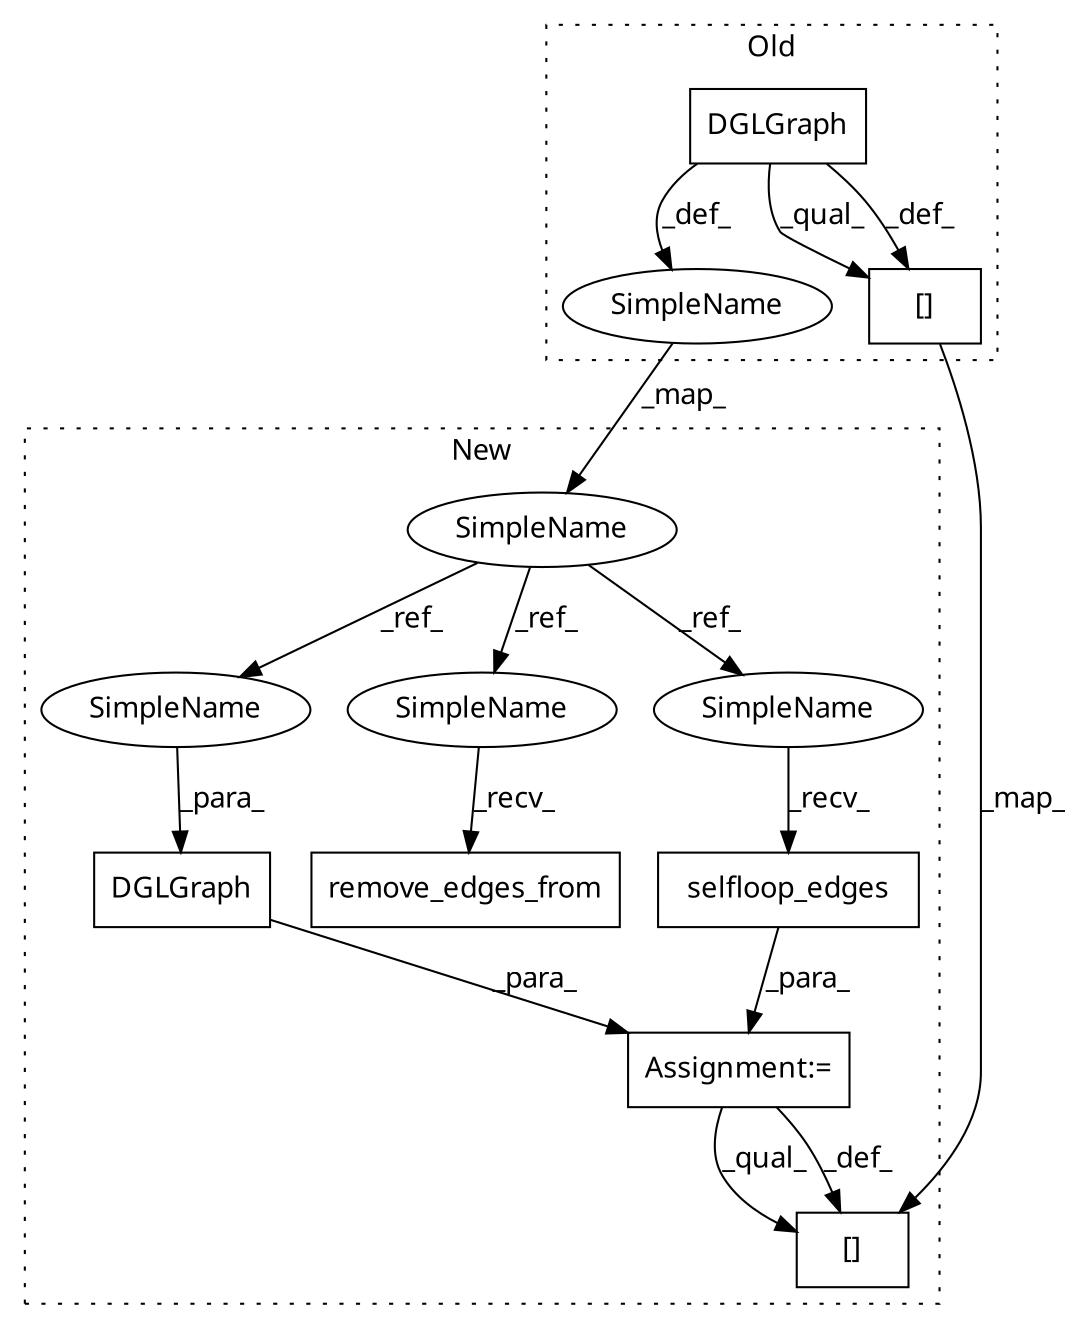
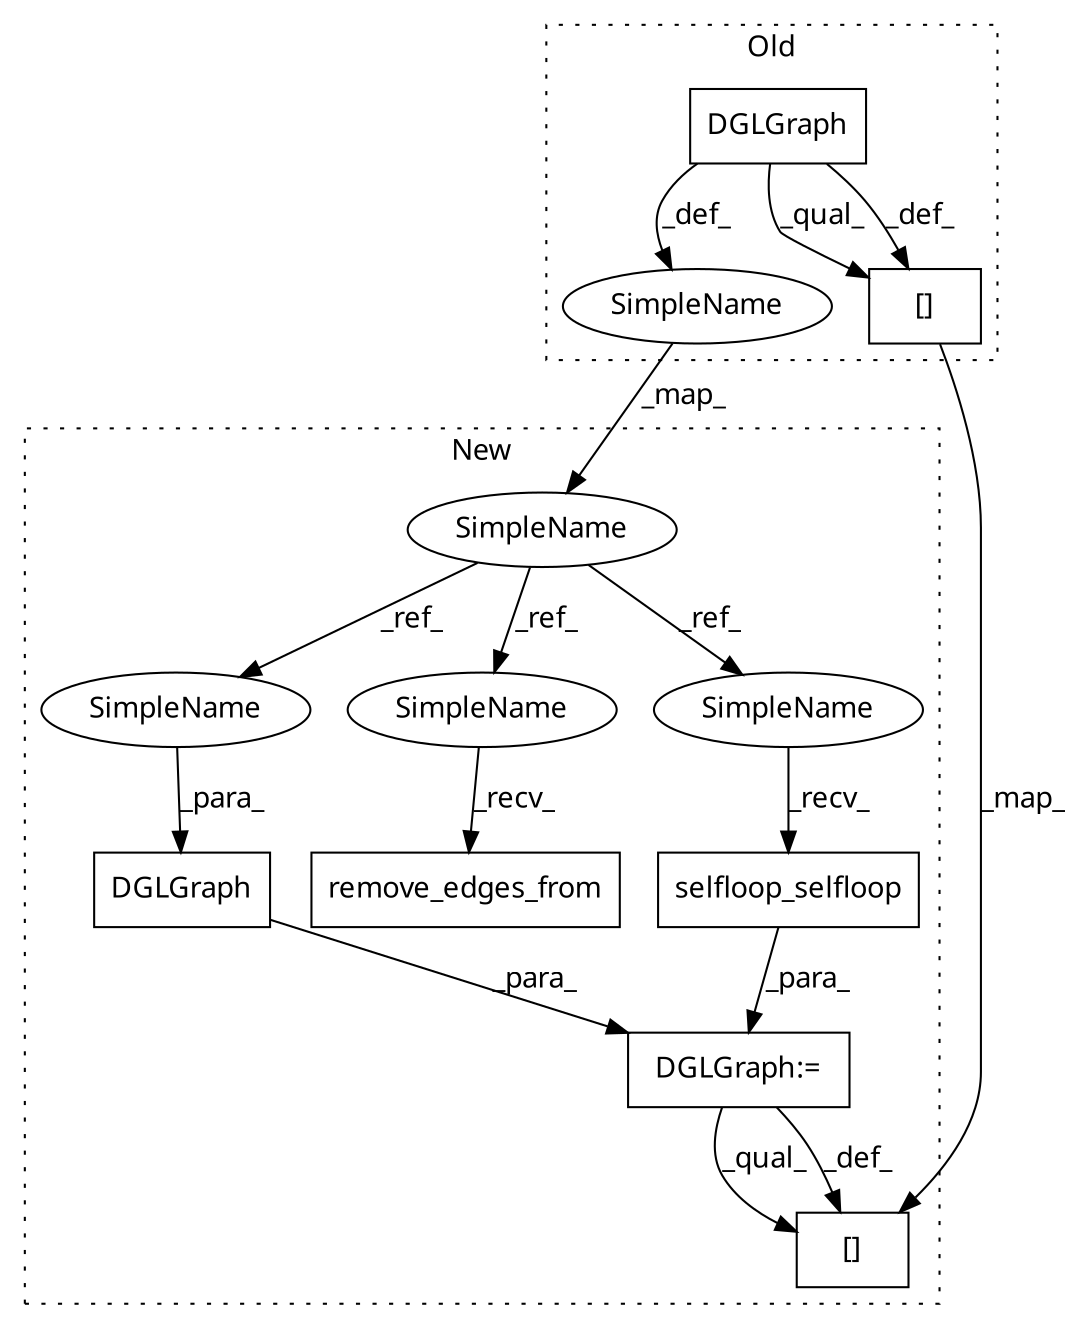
(788, 890) -> (788, 890)
(739, 1070) -> (739, 1070)
